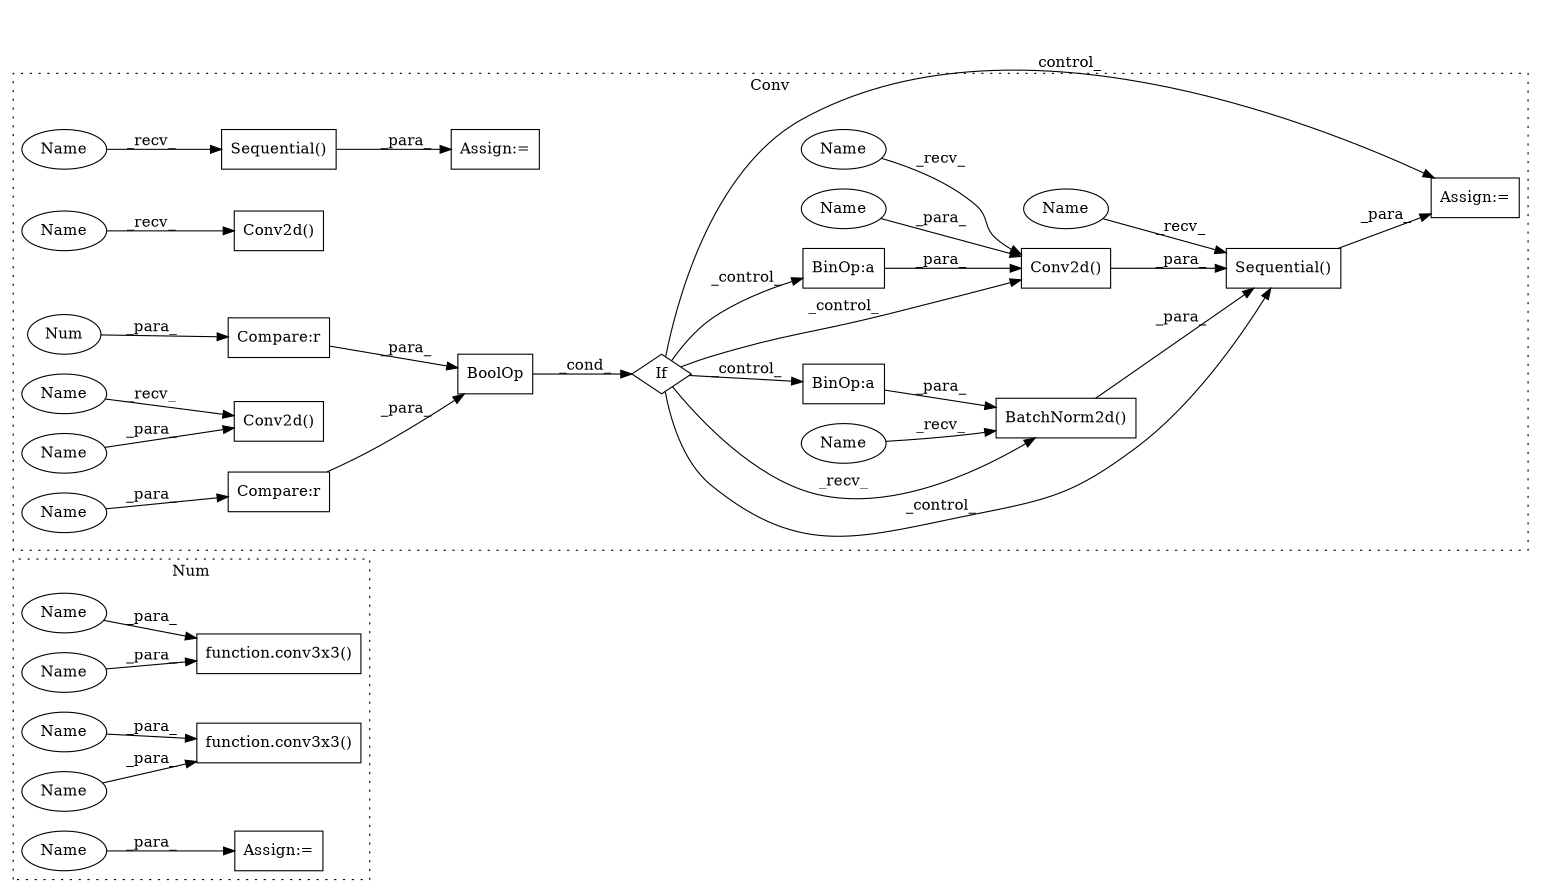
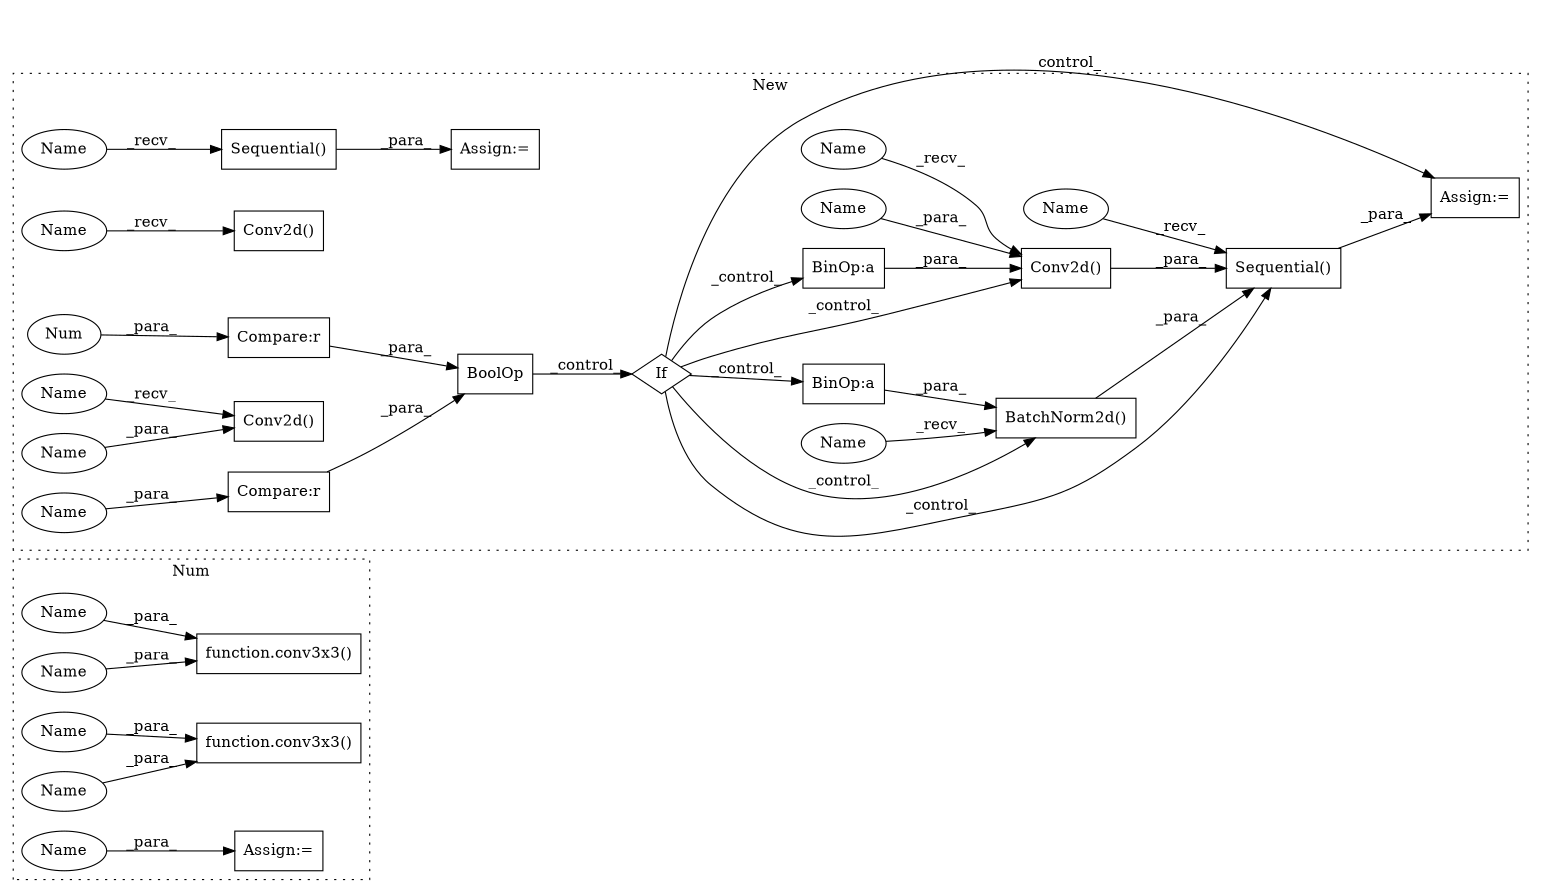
(771, 86) -> (771, 86)
(586, 366) -> (586, 366)
(844, 481) -> (844, 481)
